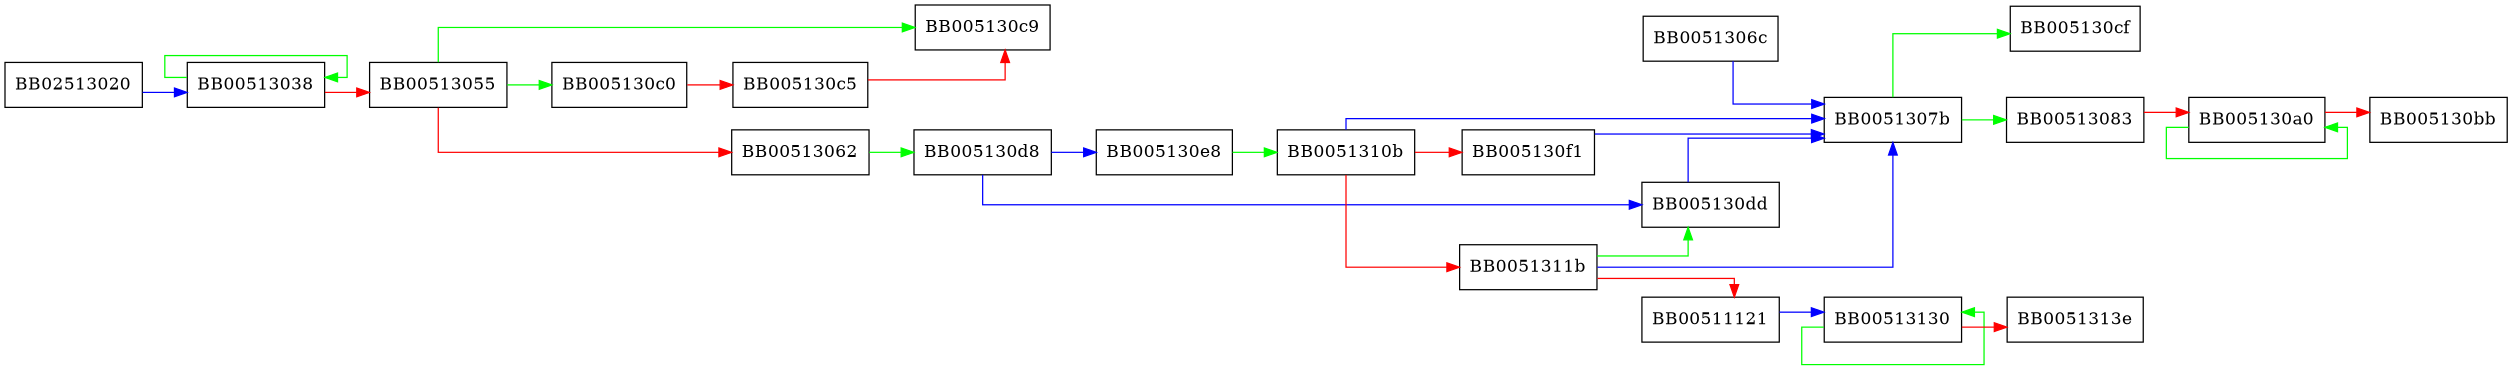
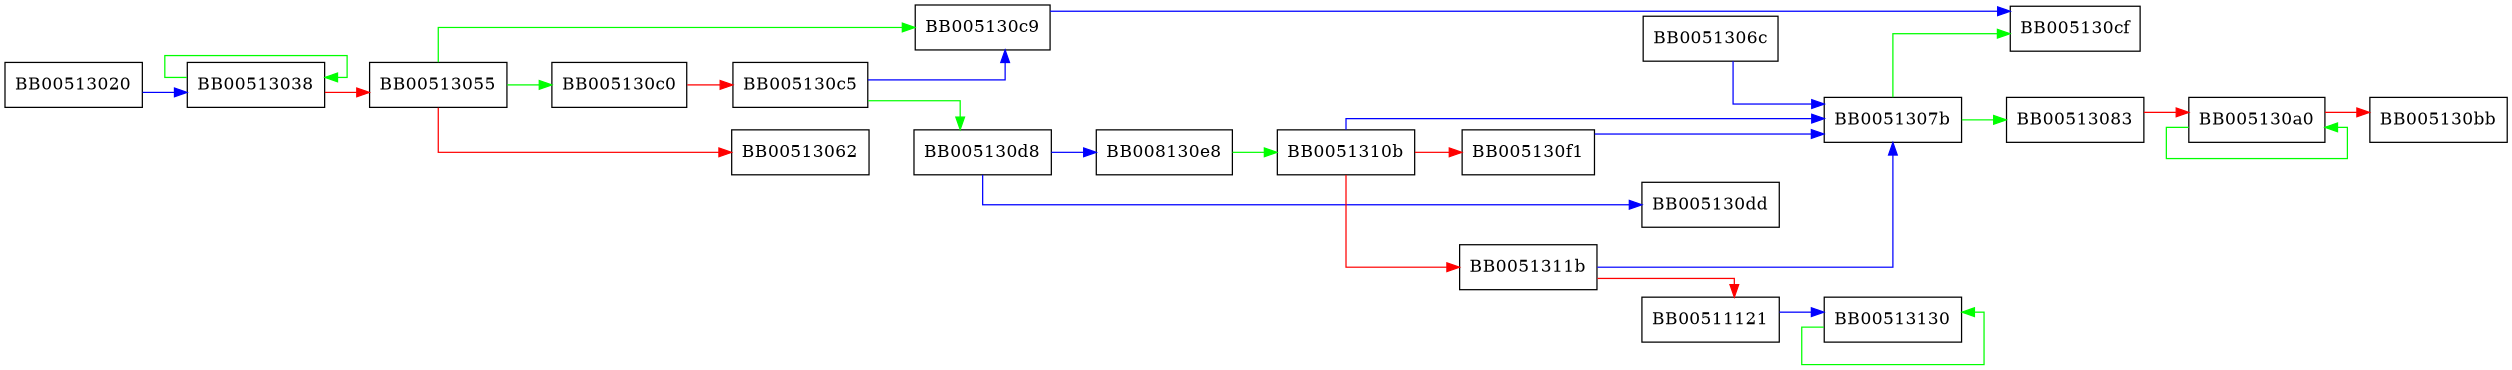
none -> (1524, 11)
(945, 80) -> (945, 80)
(74, 85) -> (74, 85)
(1728, 138) -> none
(885, 152) -> (922, 101)
(1164, 152) -> (1164, 152)
(1651, 256) -> none
(2075, 320) -> none
